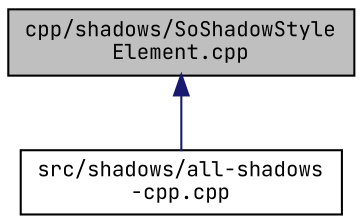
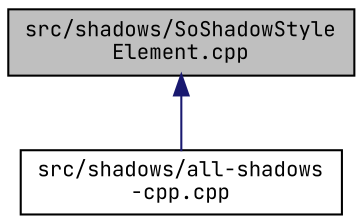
(181, 42) -> (181, 42)
